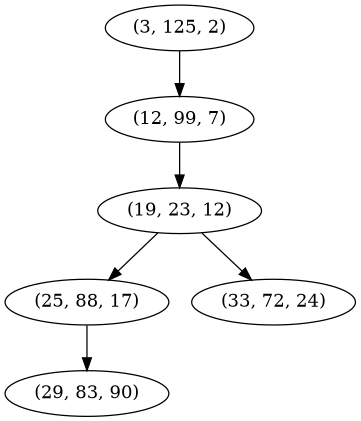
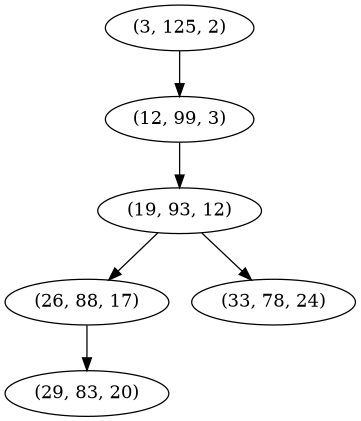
(180, 119) -> (180, 119)
(180, 211) -> (180, 211)
(87, 302) -> (87, 302)
(274, 302) -> (274, 302)
(87, 394) -> (87, 394)
